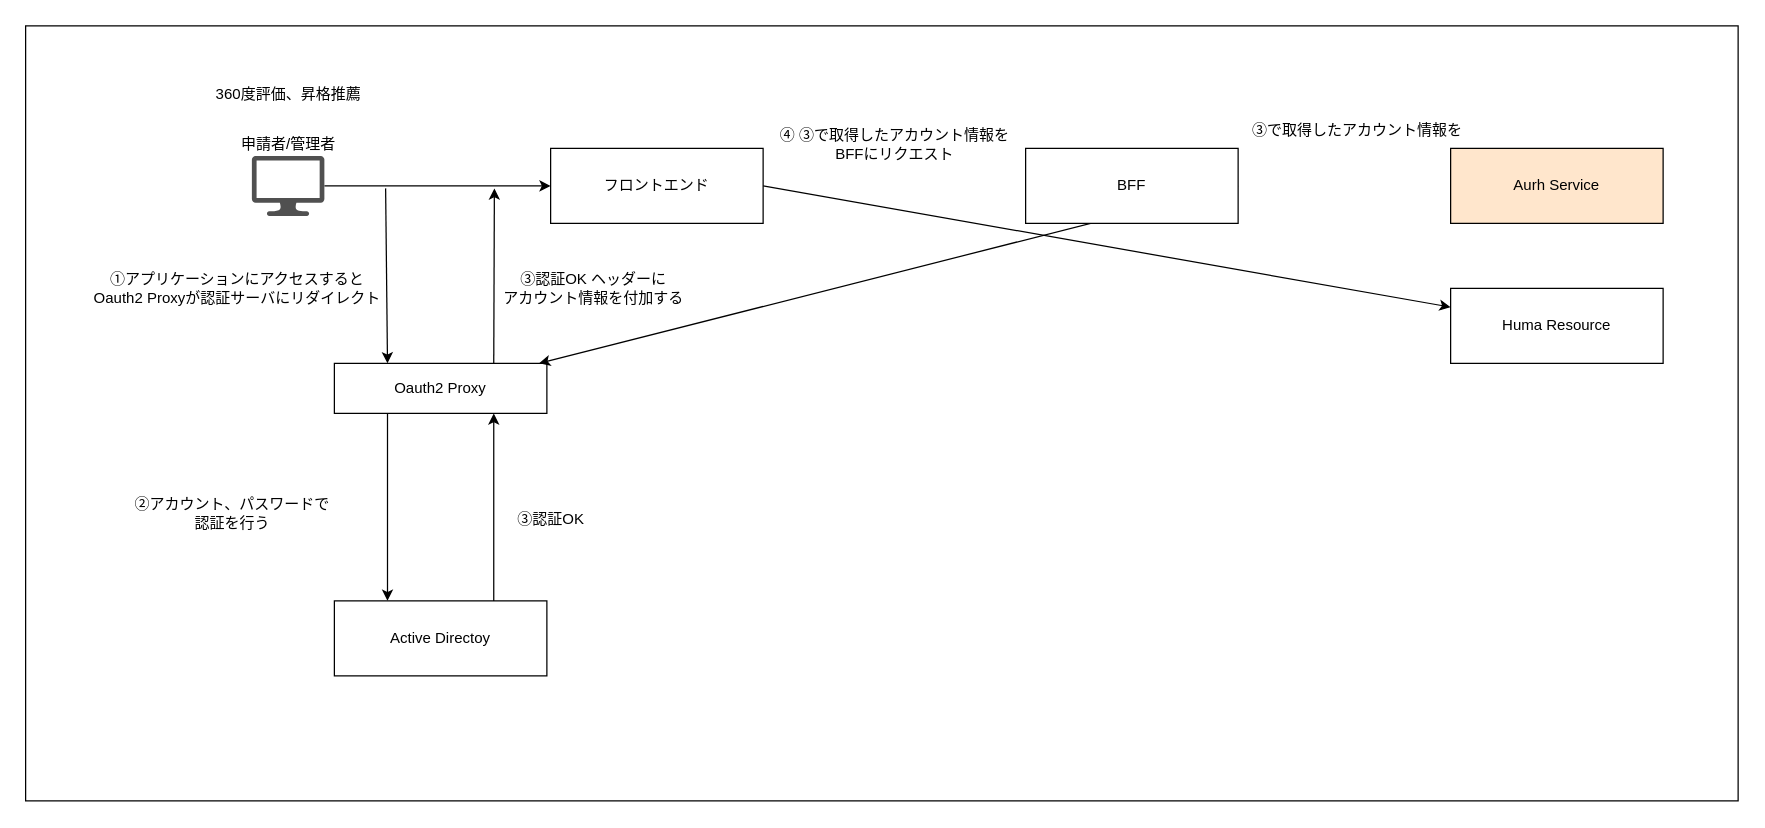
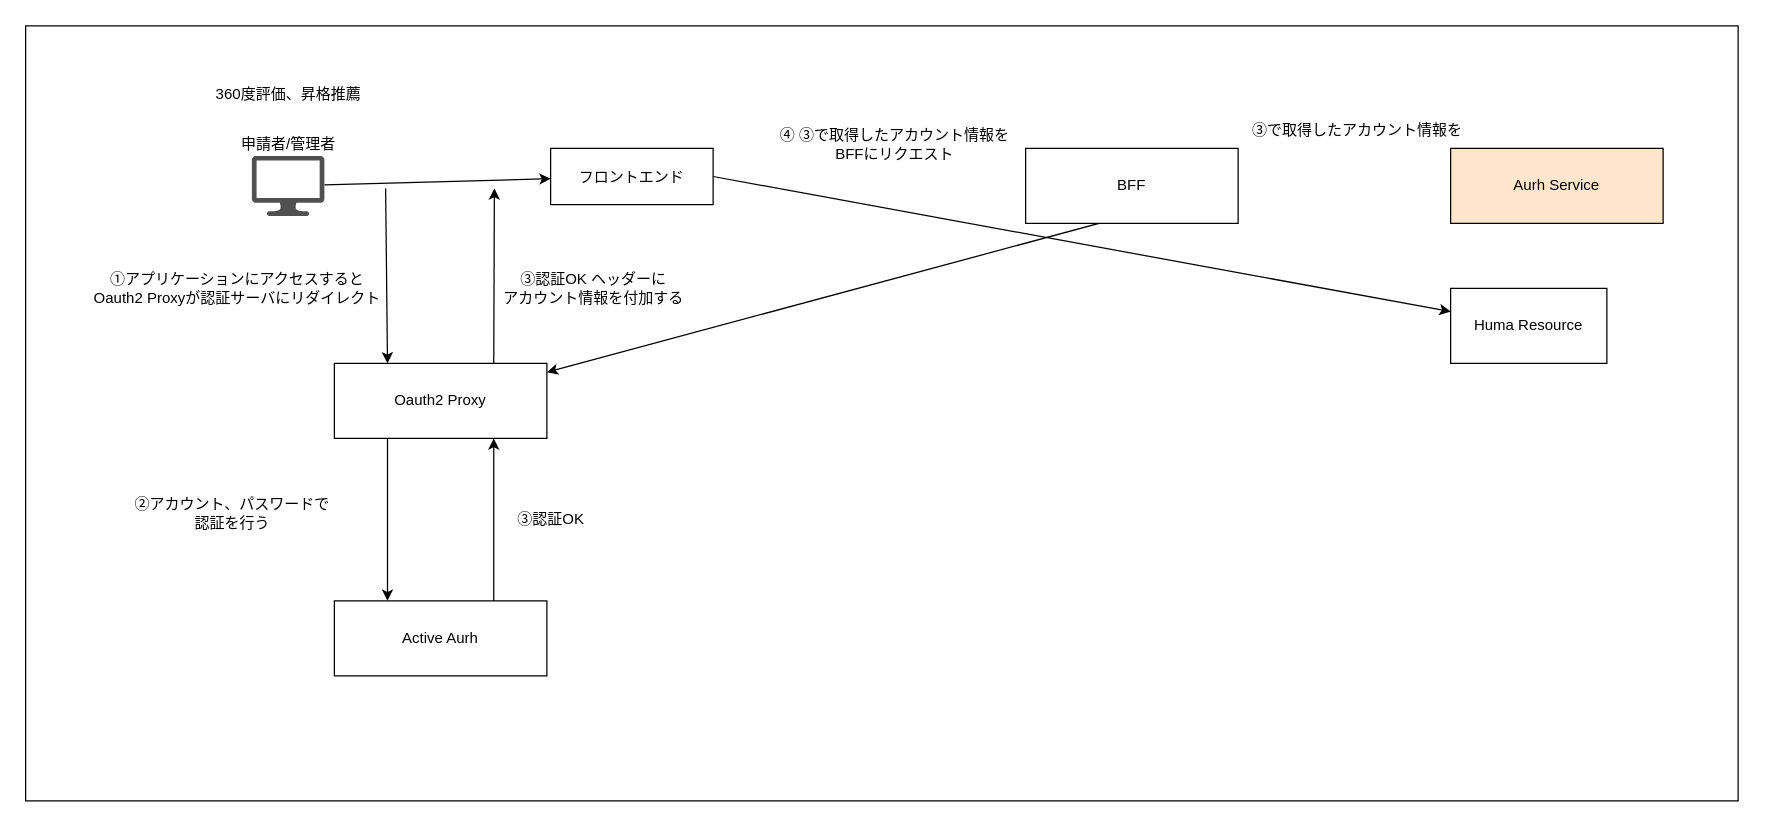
(657, 186) -> (632, 176)
(1557, 326) -> (1529, 326)
(441, 388) -> (441, 401)
(441, 638) -> (441, 638)
